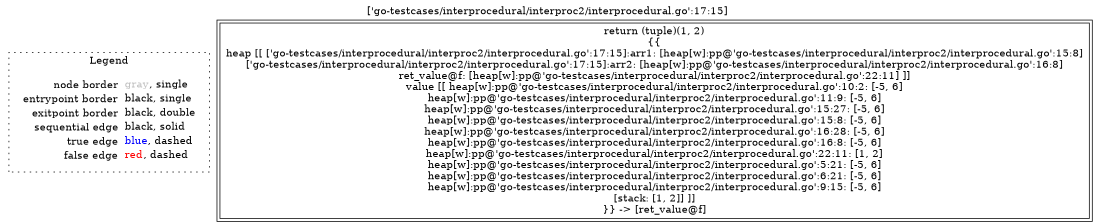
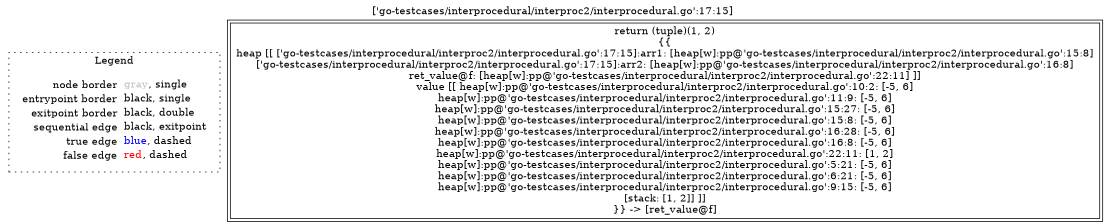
(169, 127) -> (179, 127)
